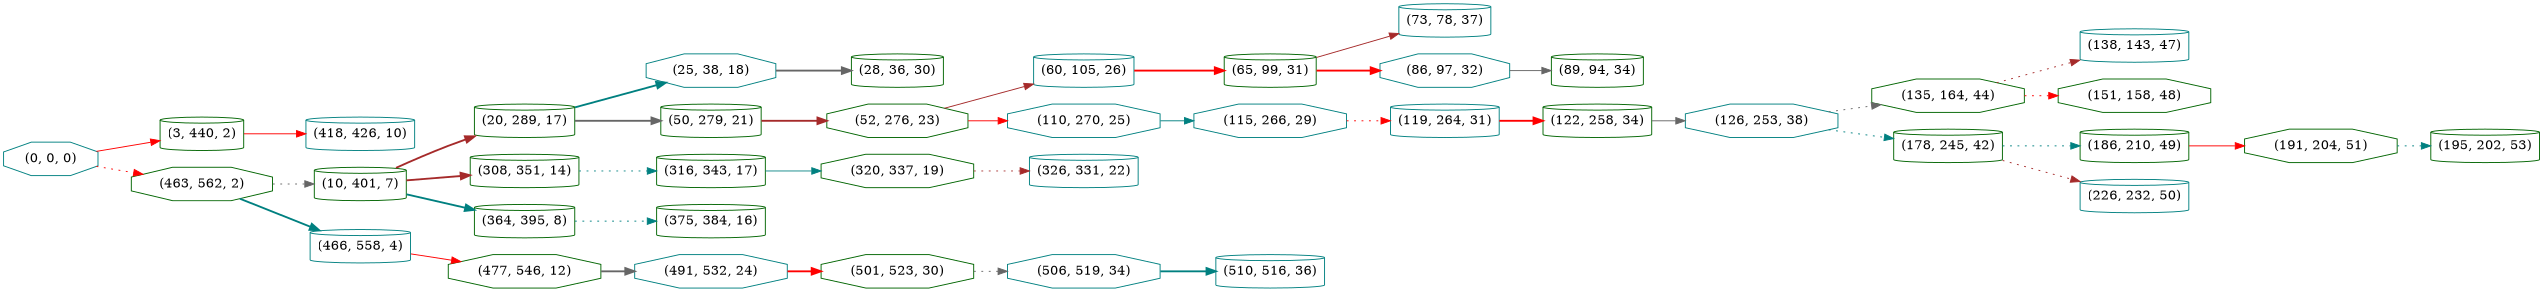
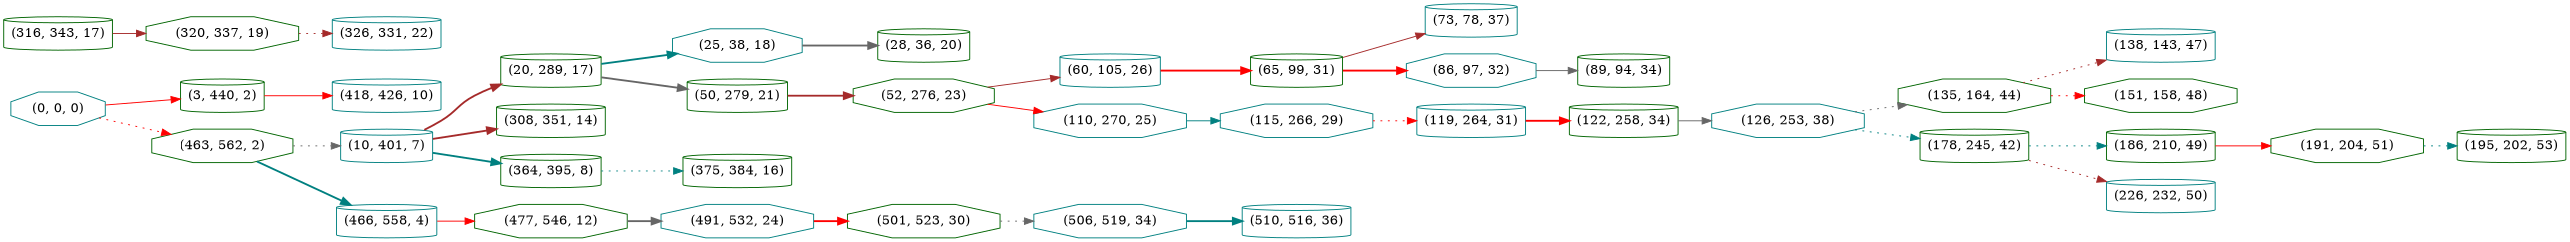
(897, 71) -> (924, 46)
(613, 171) -> none
(788, 171) -> (124, 33)
(360, 184) -> (387, 146)
